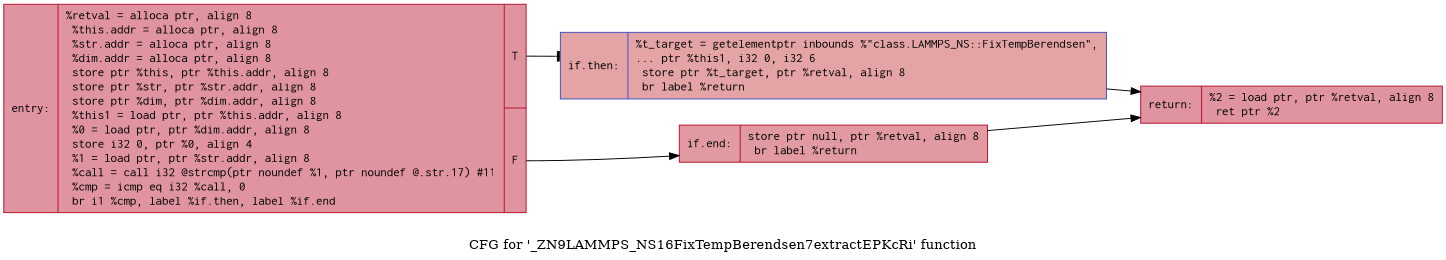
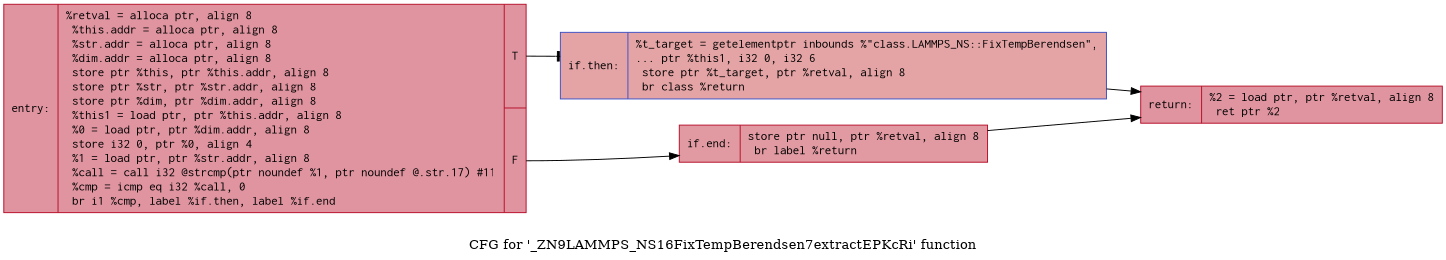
(690, 87) -> (690, 87)
